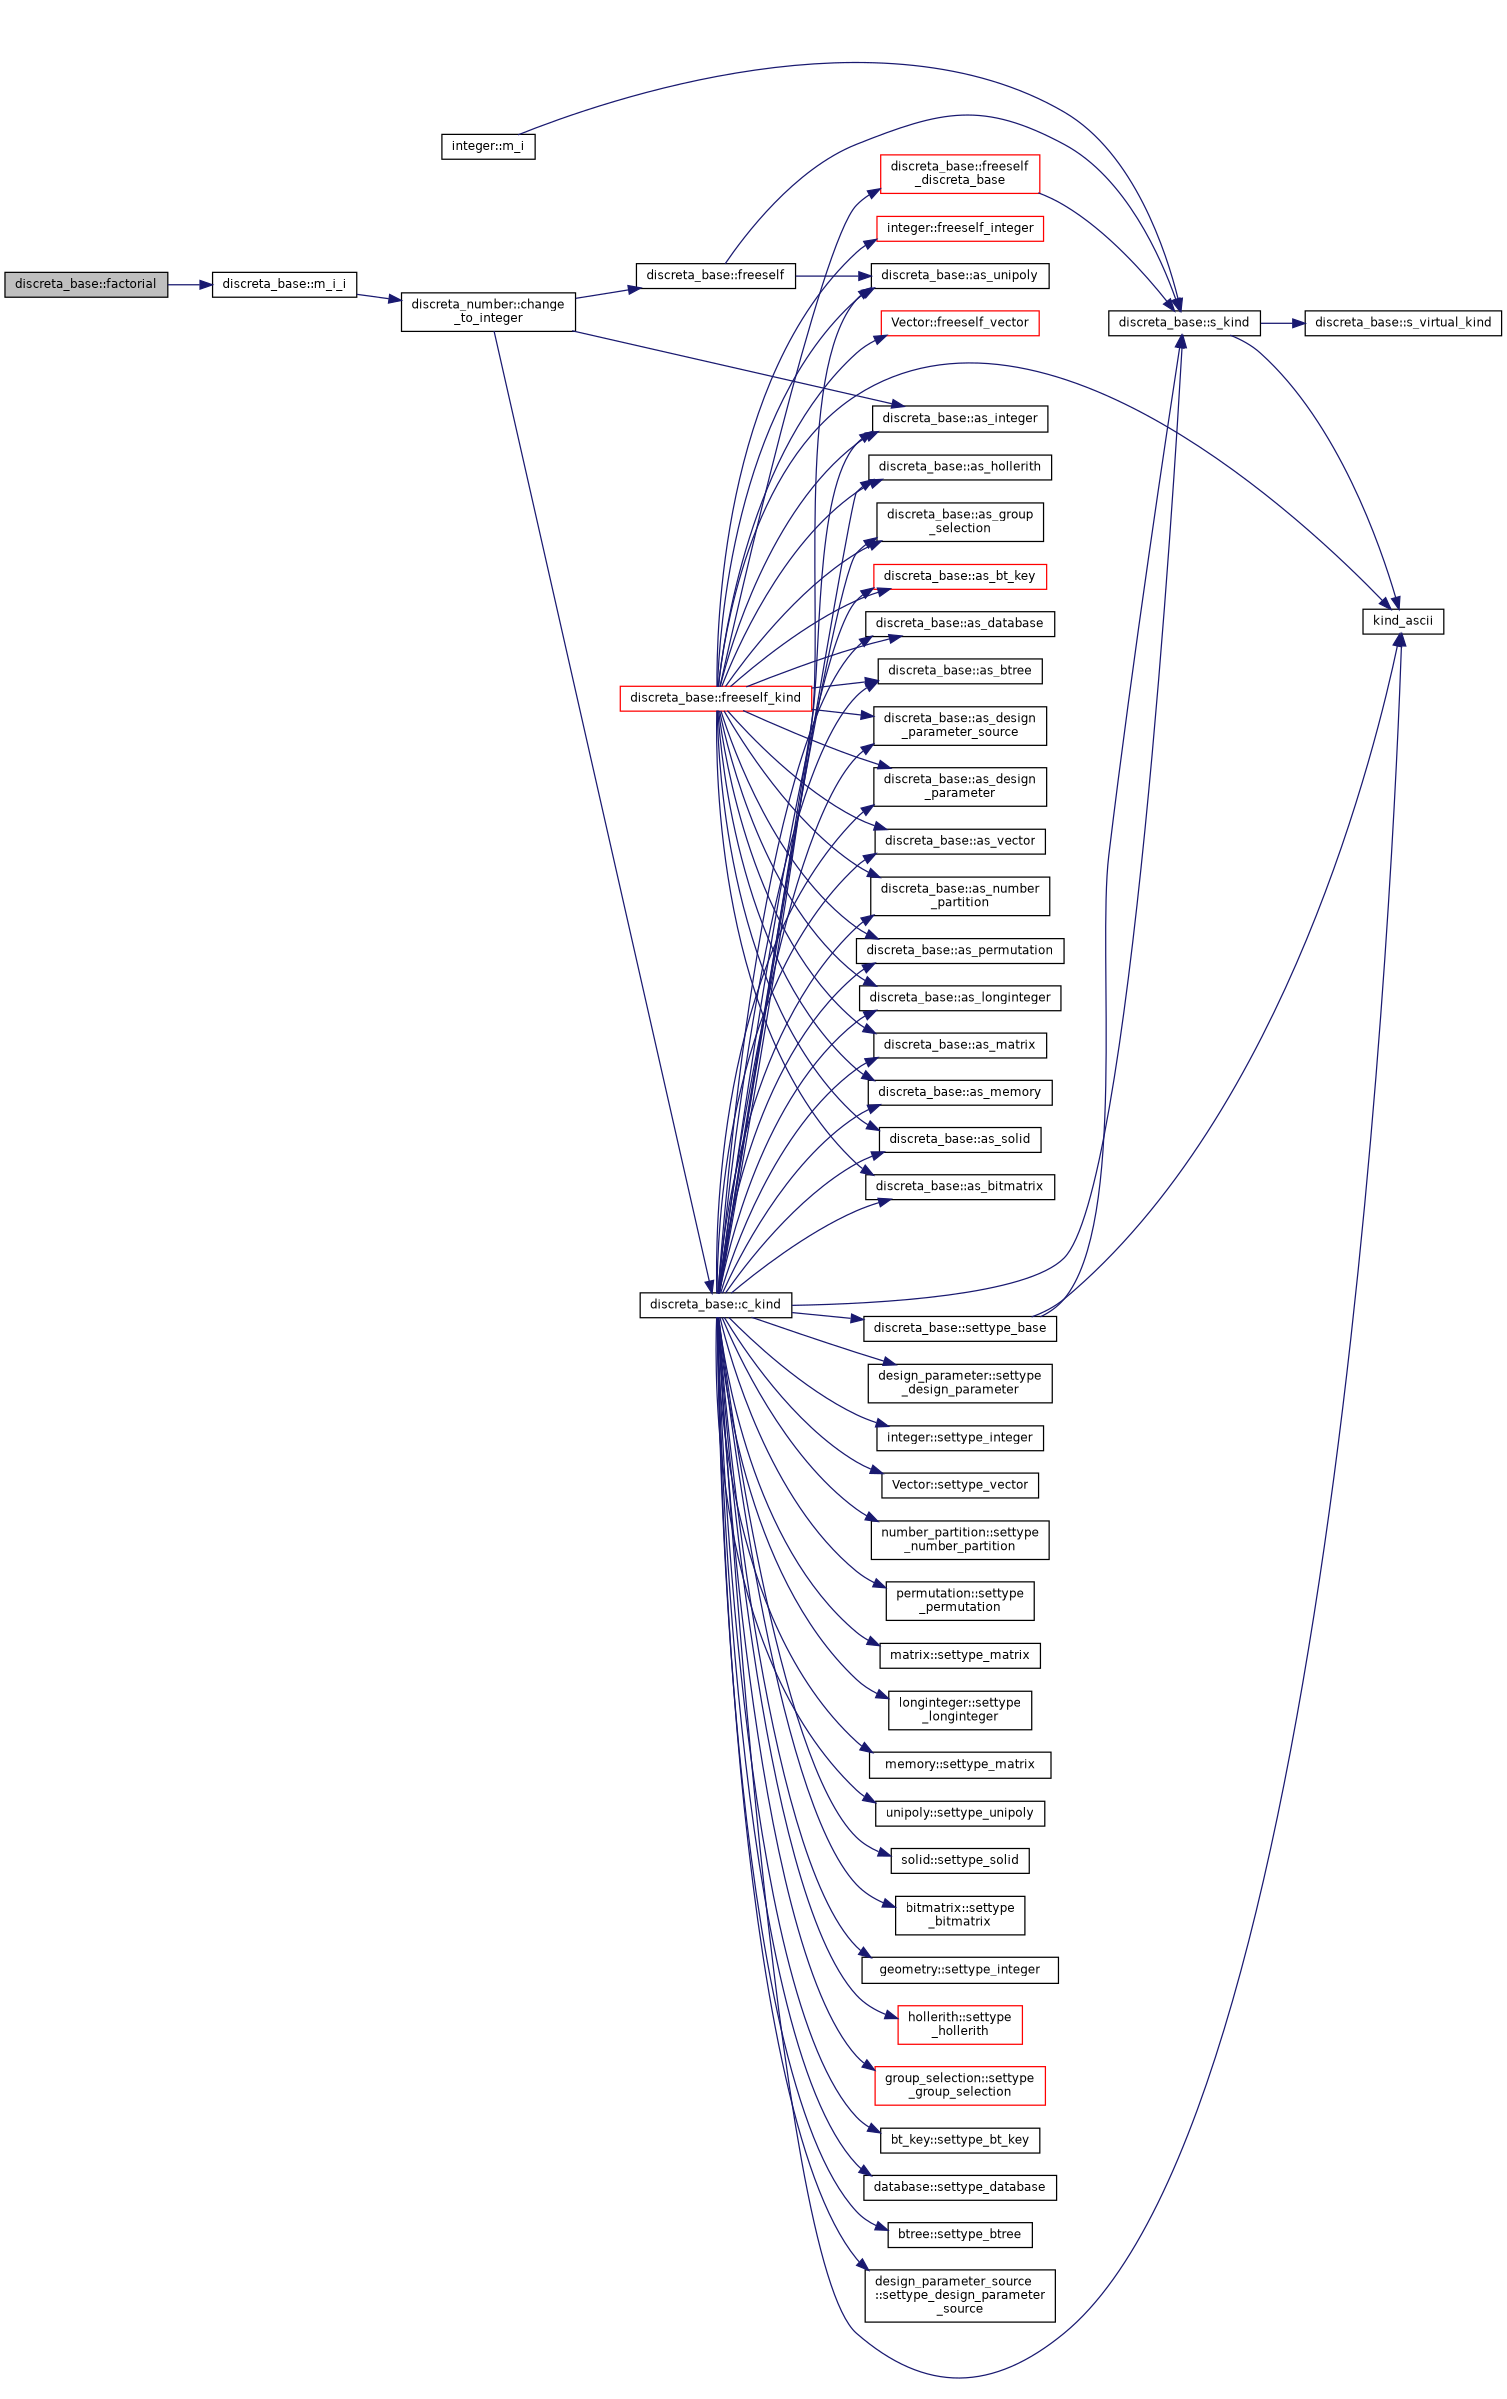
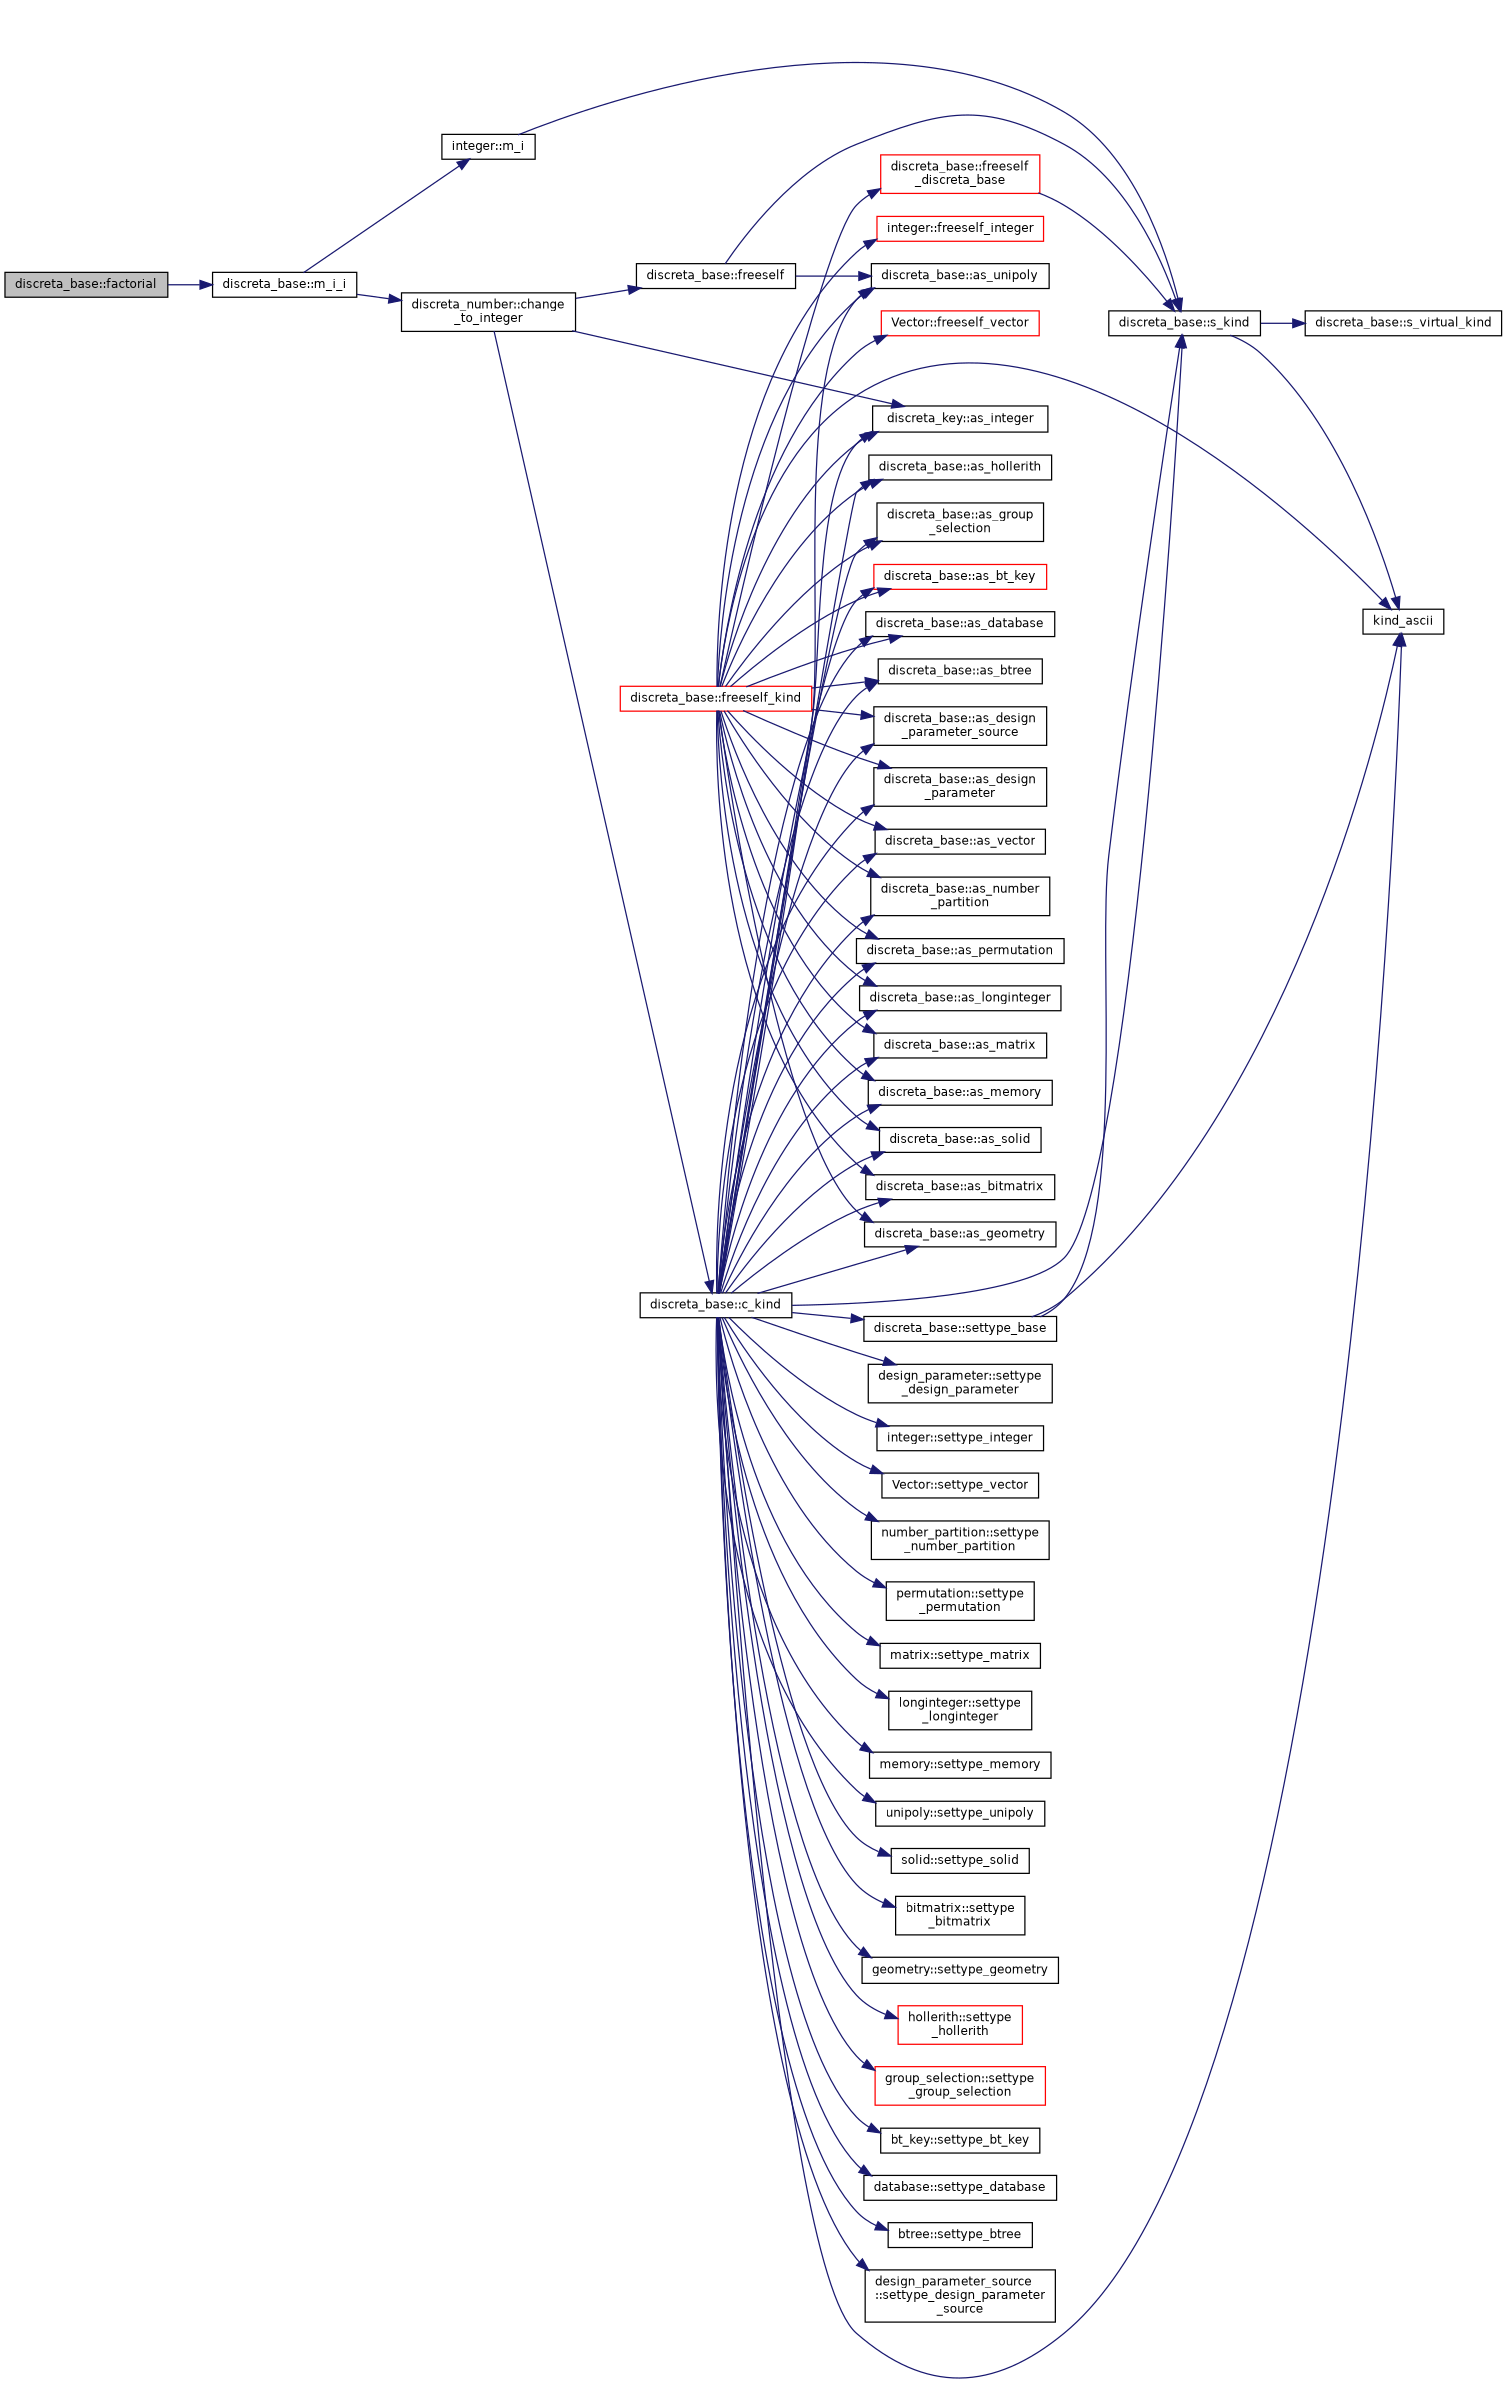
none -> (381, 219)
(960, 419) -> (960, 419)
none -> (960, 1234)
(960, 1765) -> (960, 1765)
(960, 1970) -> (960, 1970)
